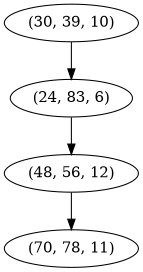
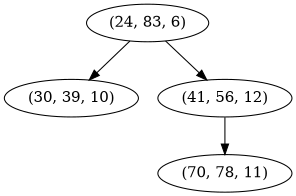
(71, 55) -> (113, 57)
(71, 173) -> (225, 98)
